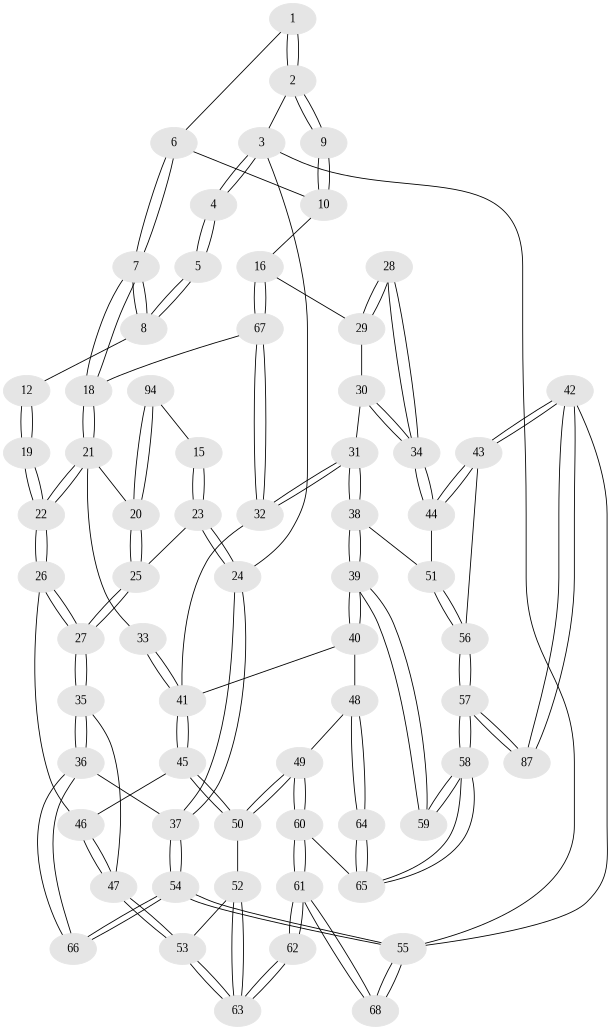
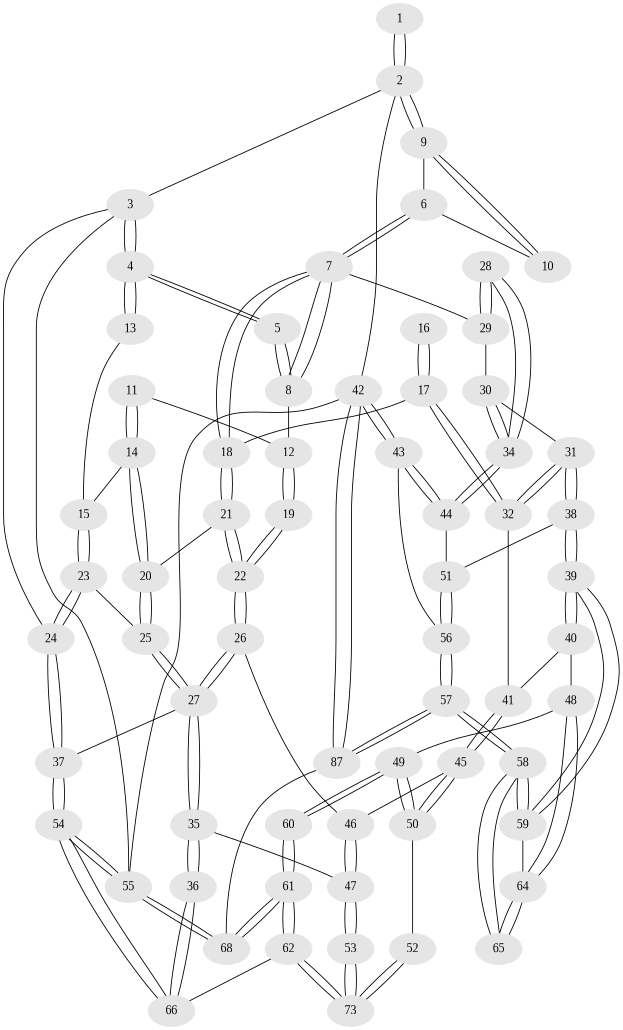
(233, 81) -> (424, 174)
none -> (376, 221)
(289, 239) -> none
(311, 298) -> (409, 296)
none -> (130, 329)
(260, 329) -> (424, 391)
none -> (132, 391)
(151, 391) -> (132, 453)
(143, 639) -> none
(136, 799) -> (126, 732)
none -> (244, 835)
(331, 856) -> none
none -> (523, 856)
(210, 918) -> none
none -> (230, 980)
(238, 1011) -> (351, 1011)
